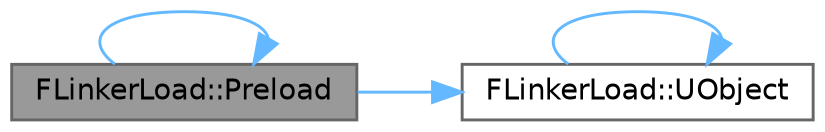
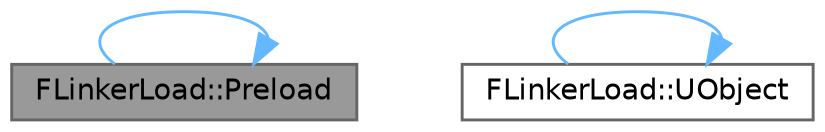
(395, 92) -> none
